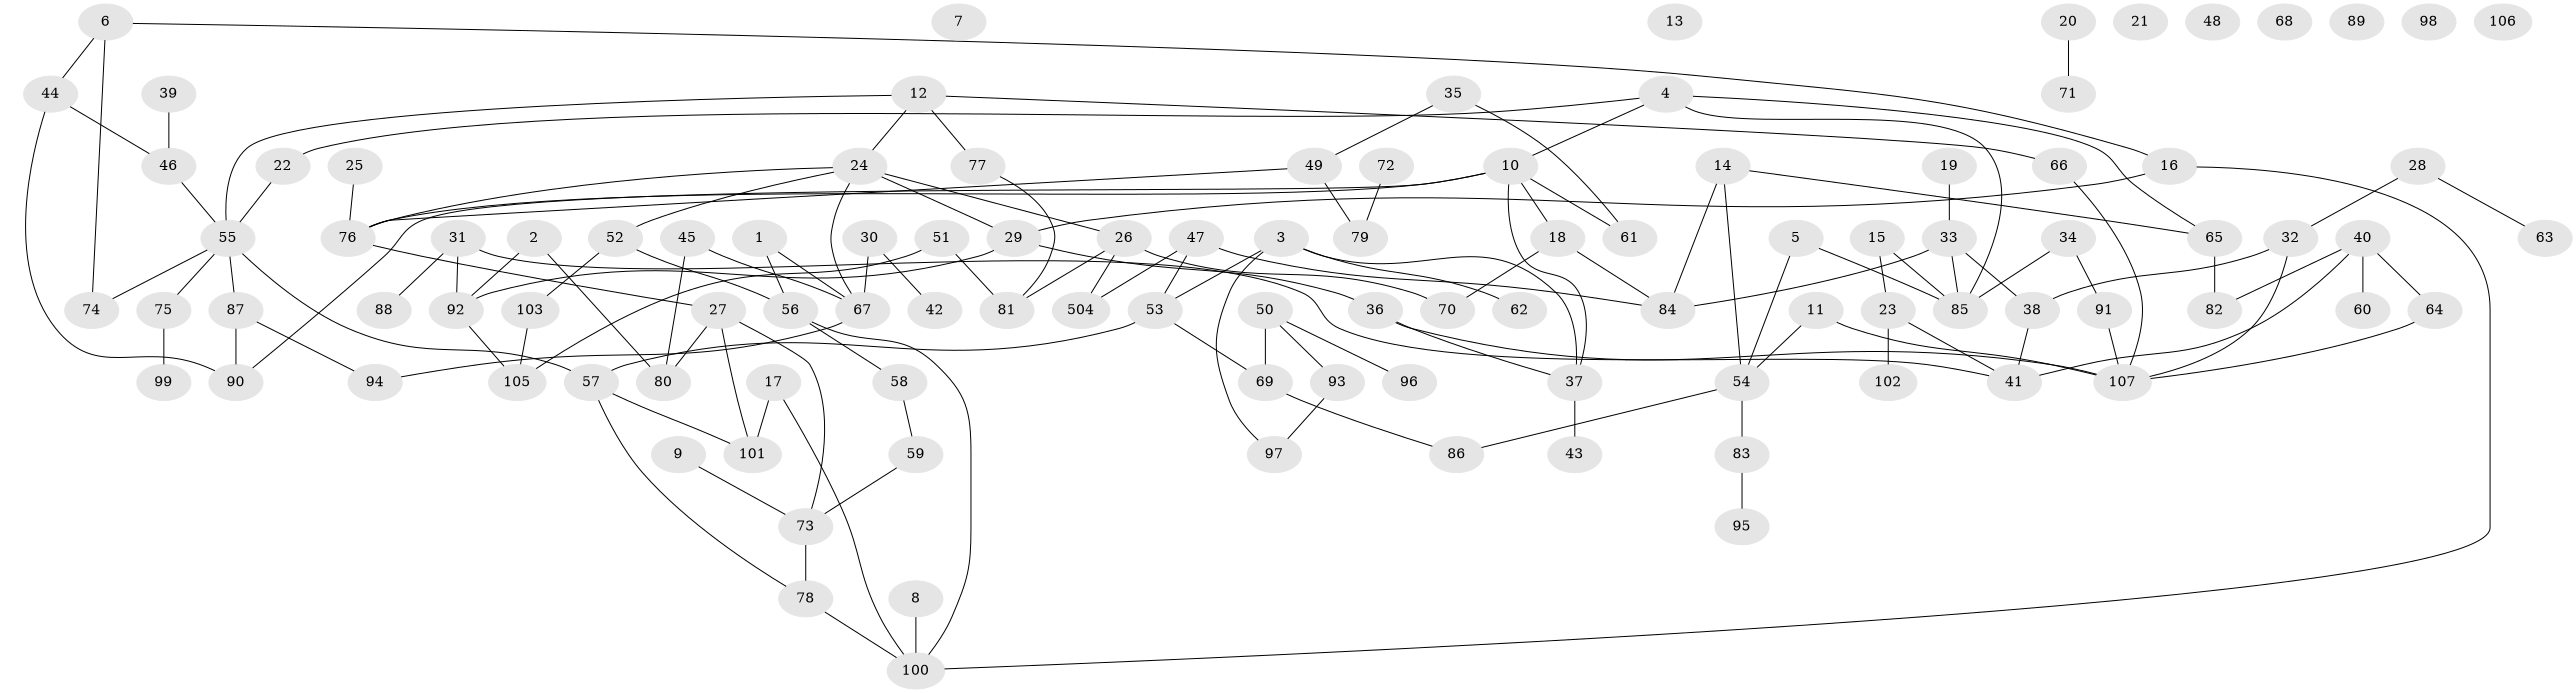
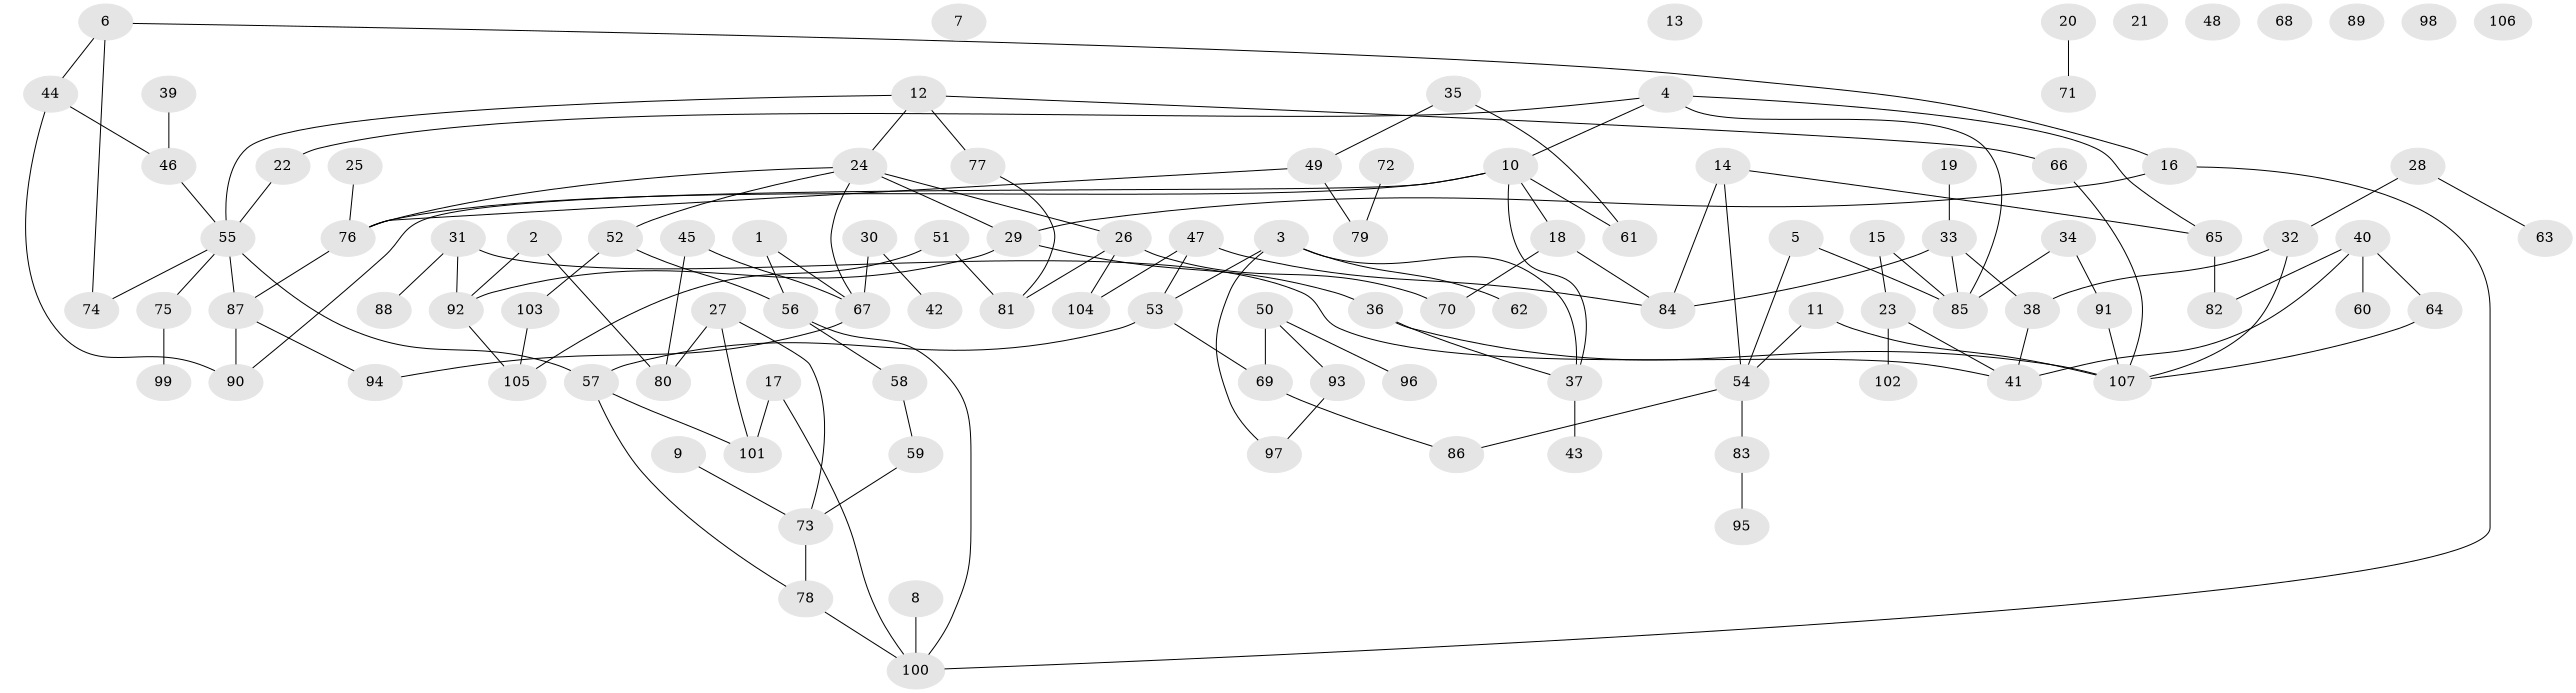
(532, 277) -> (292, 274)
(1081, 310) -> (1081, 310)
